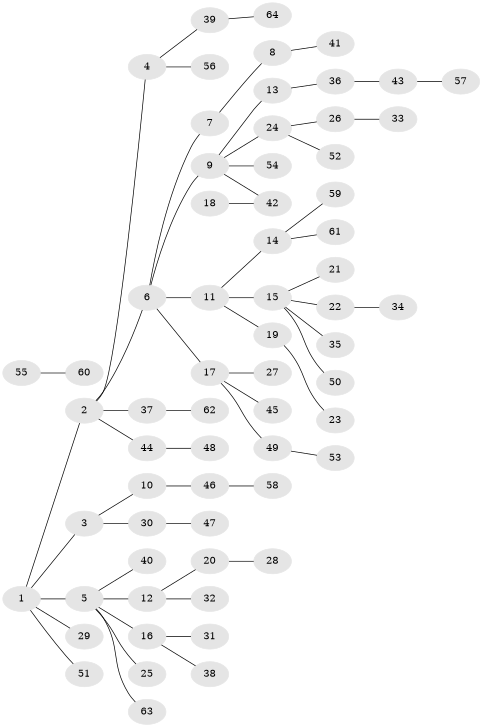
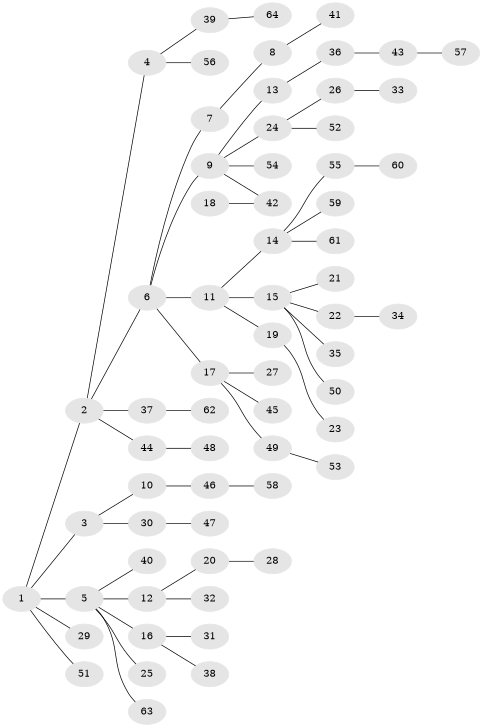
none -> (304, 204)
